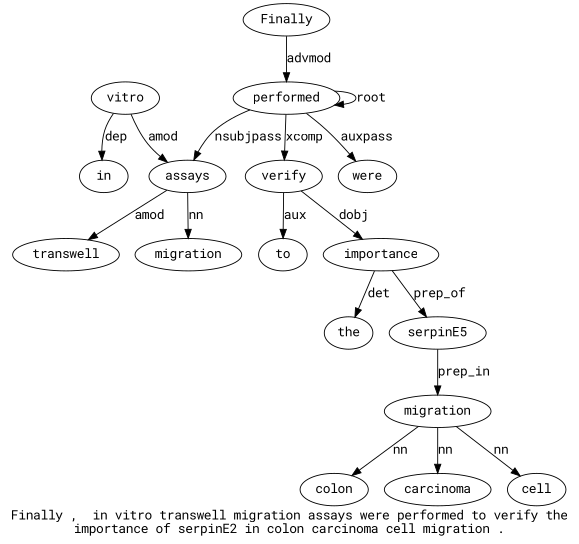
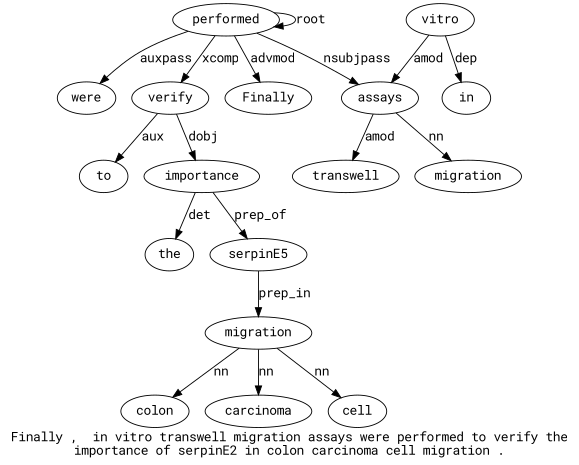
(286, 54) -> (245, 55)
